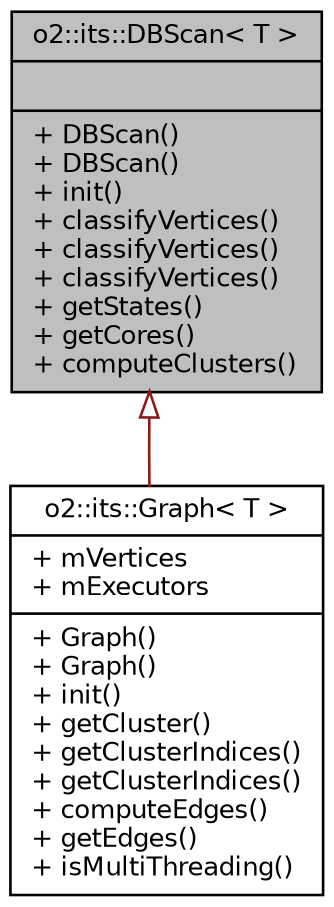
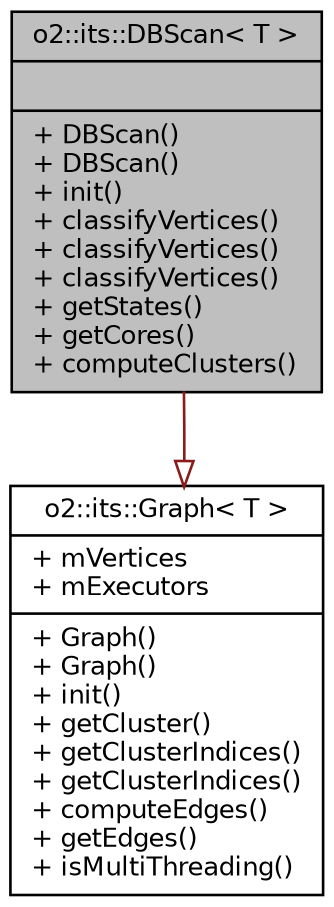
(149, 453) -> (184, 426)
